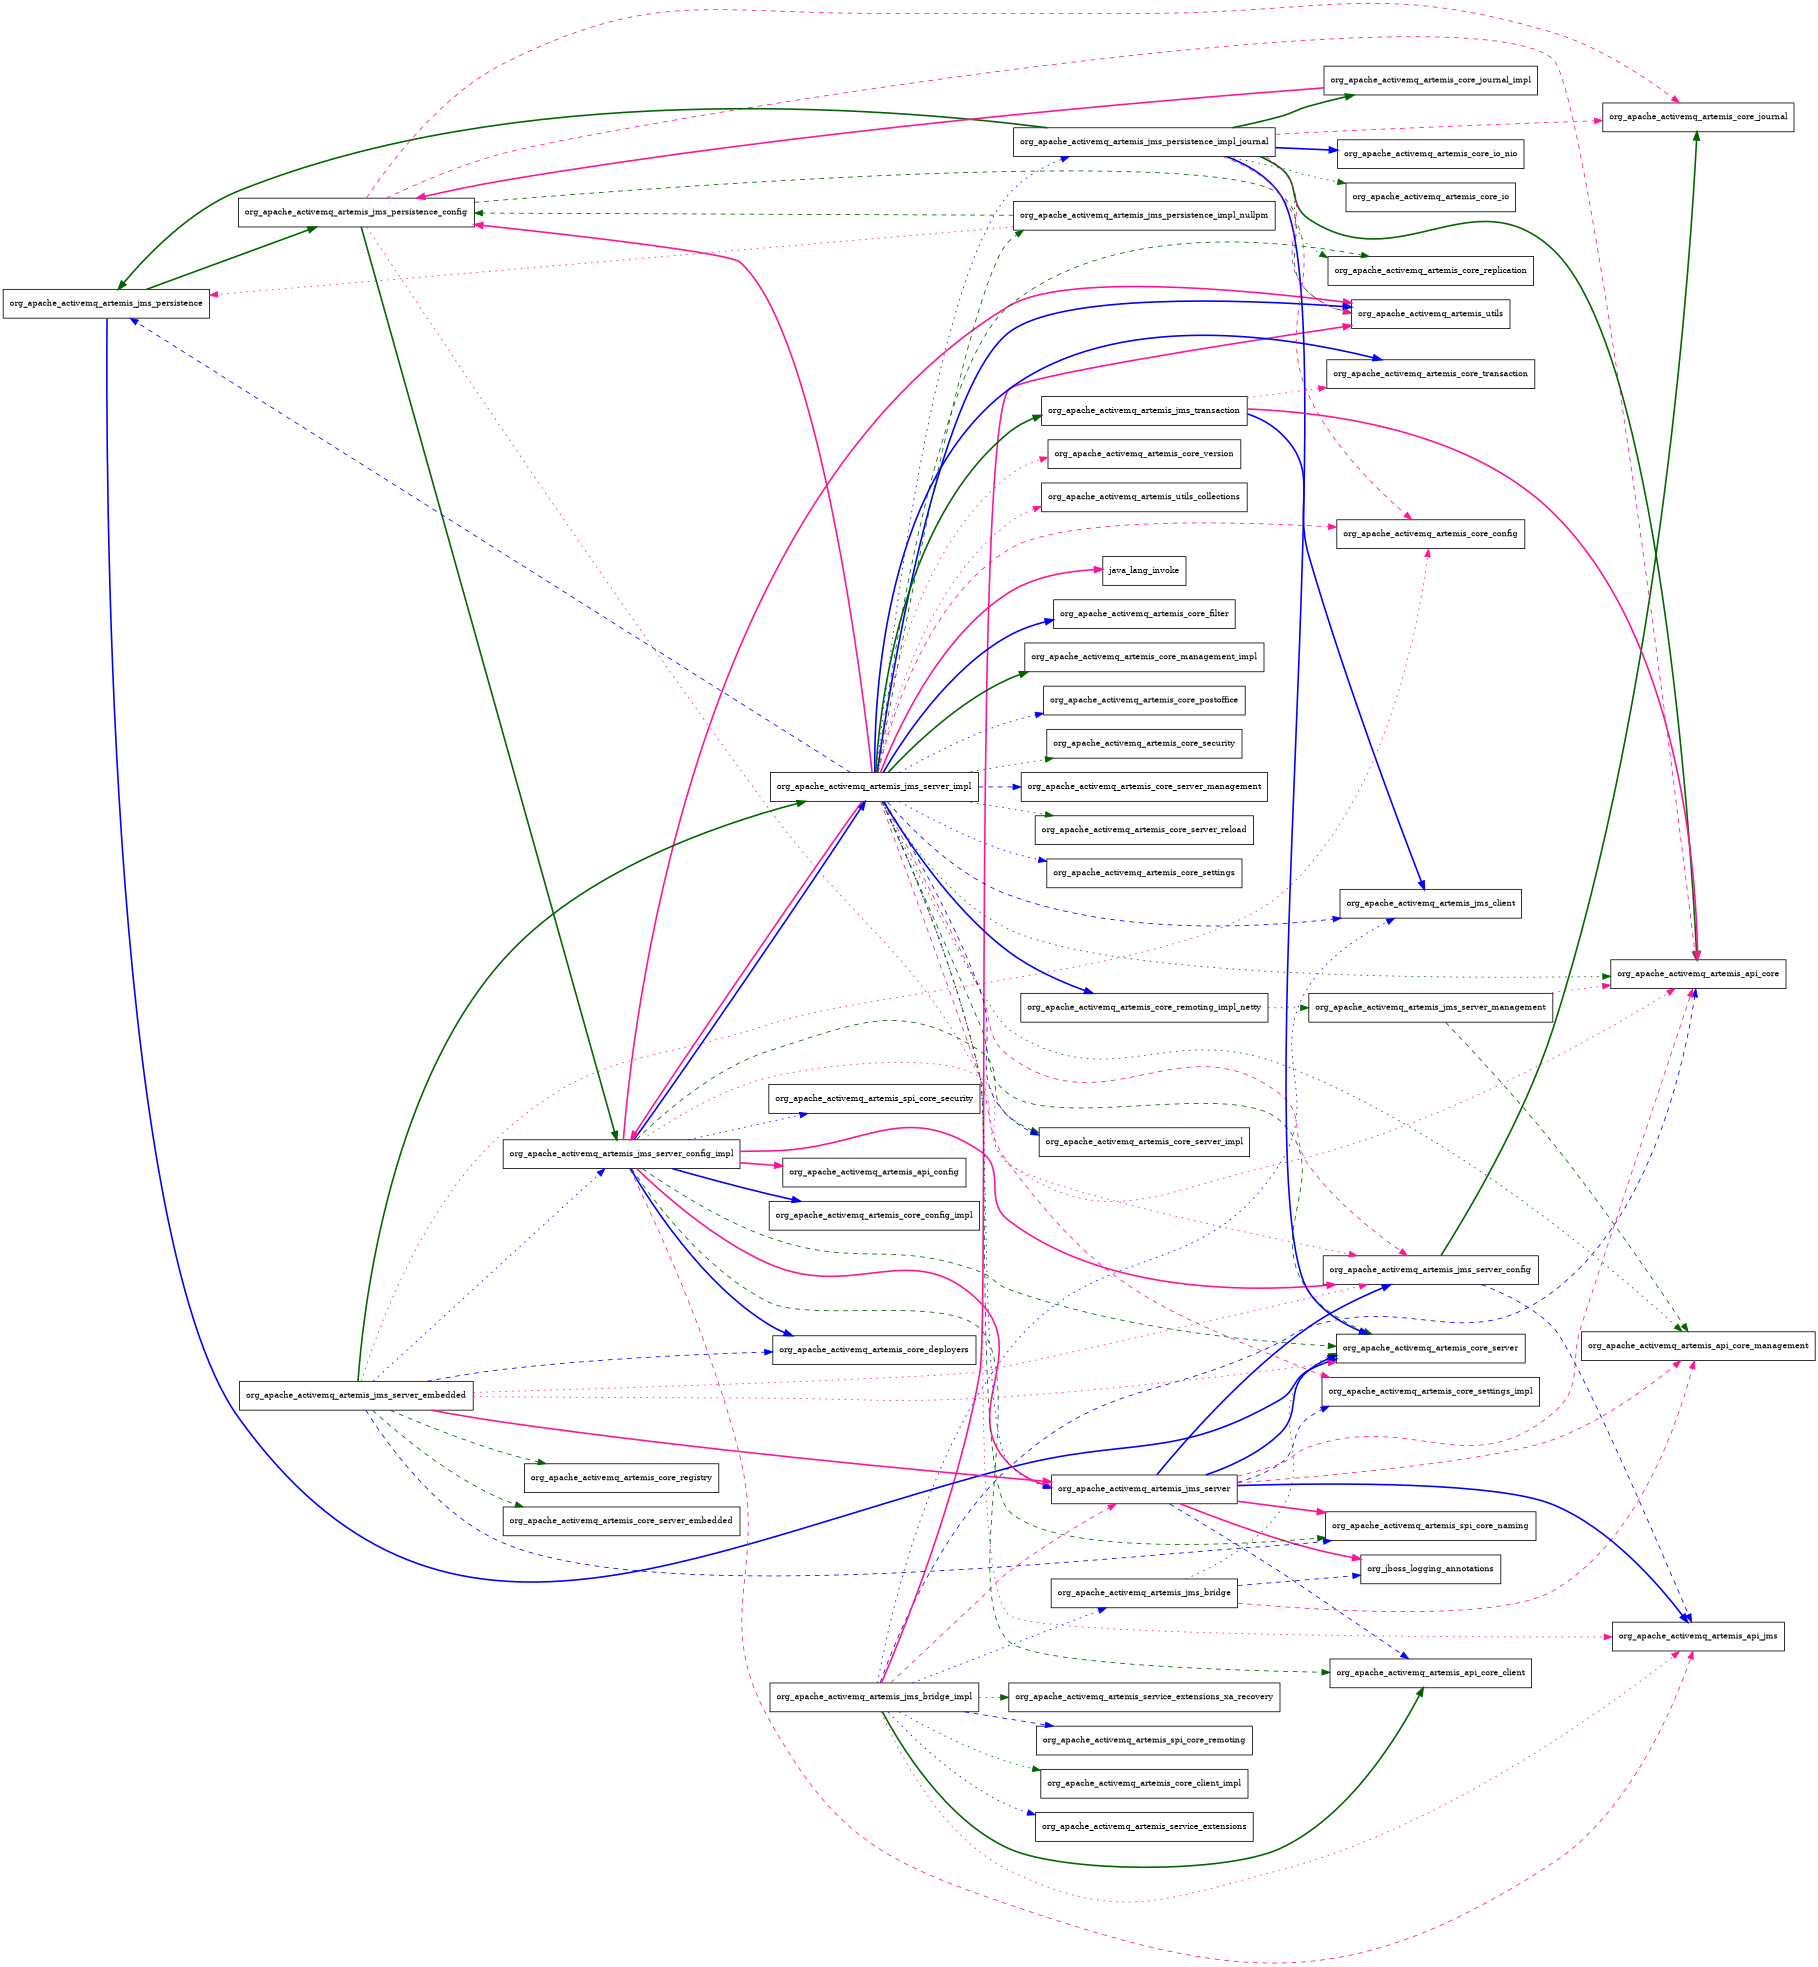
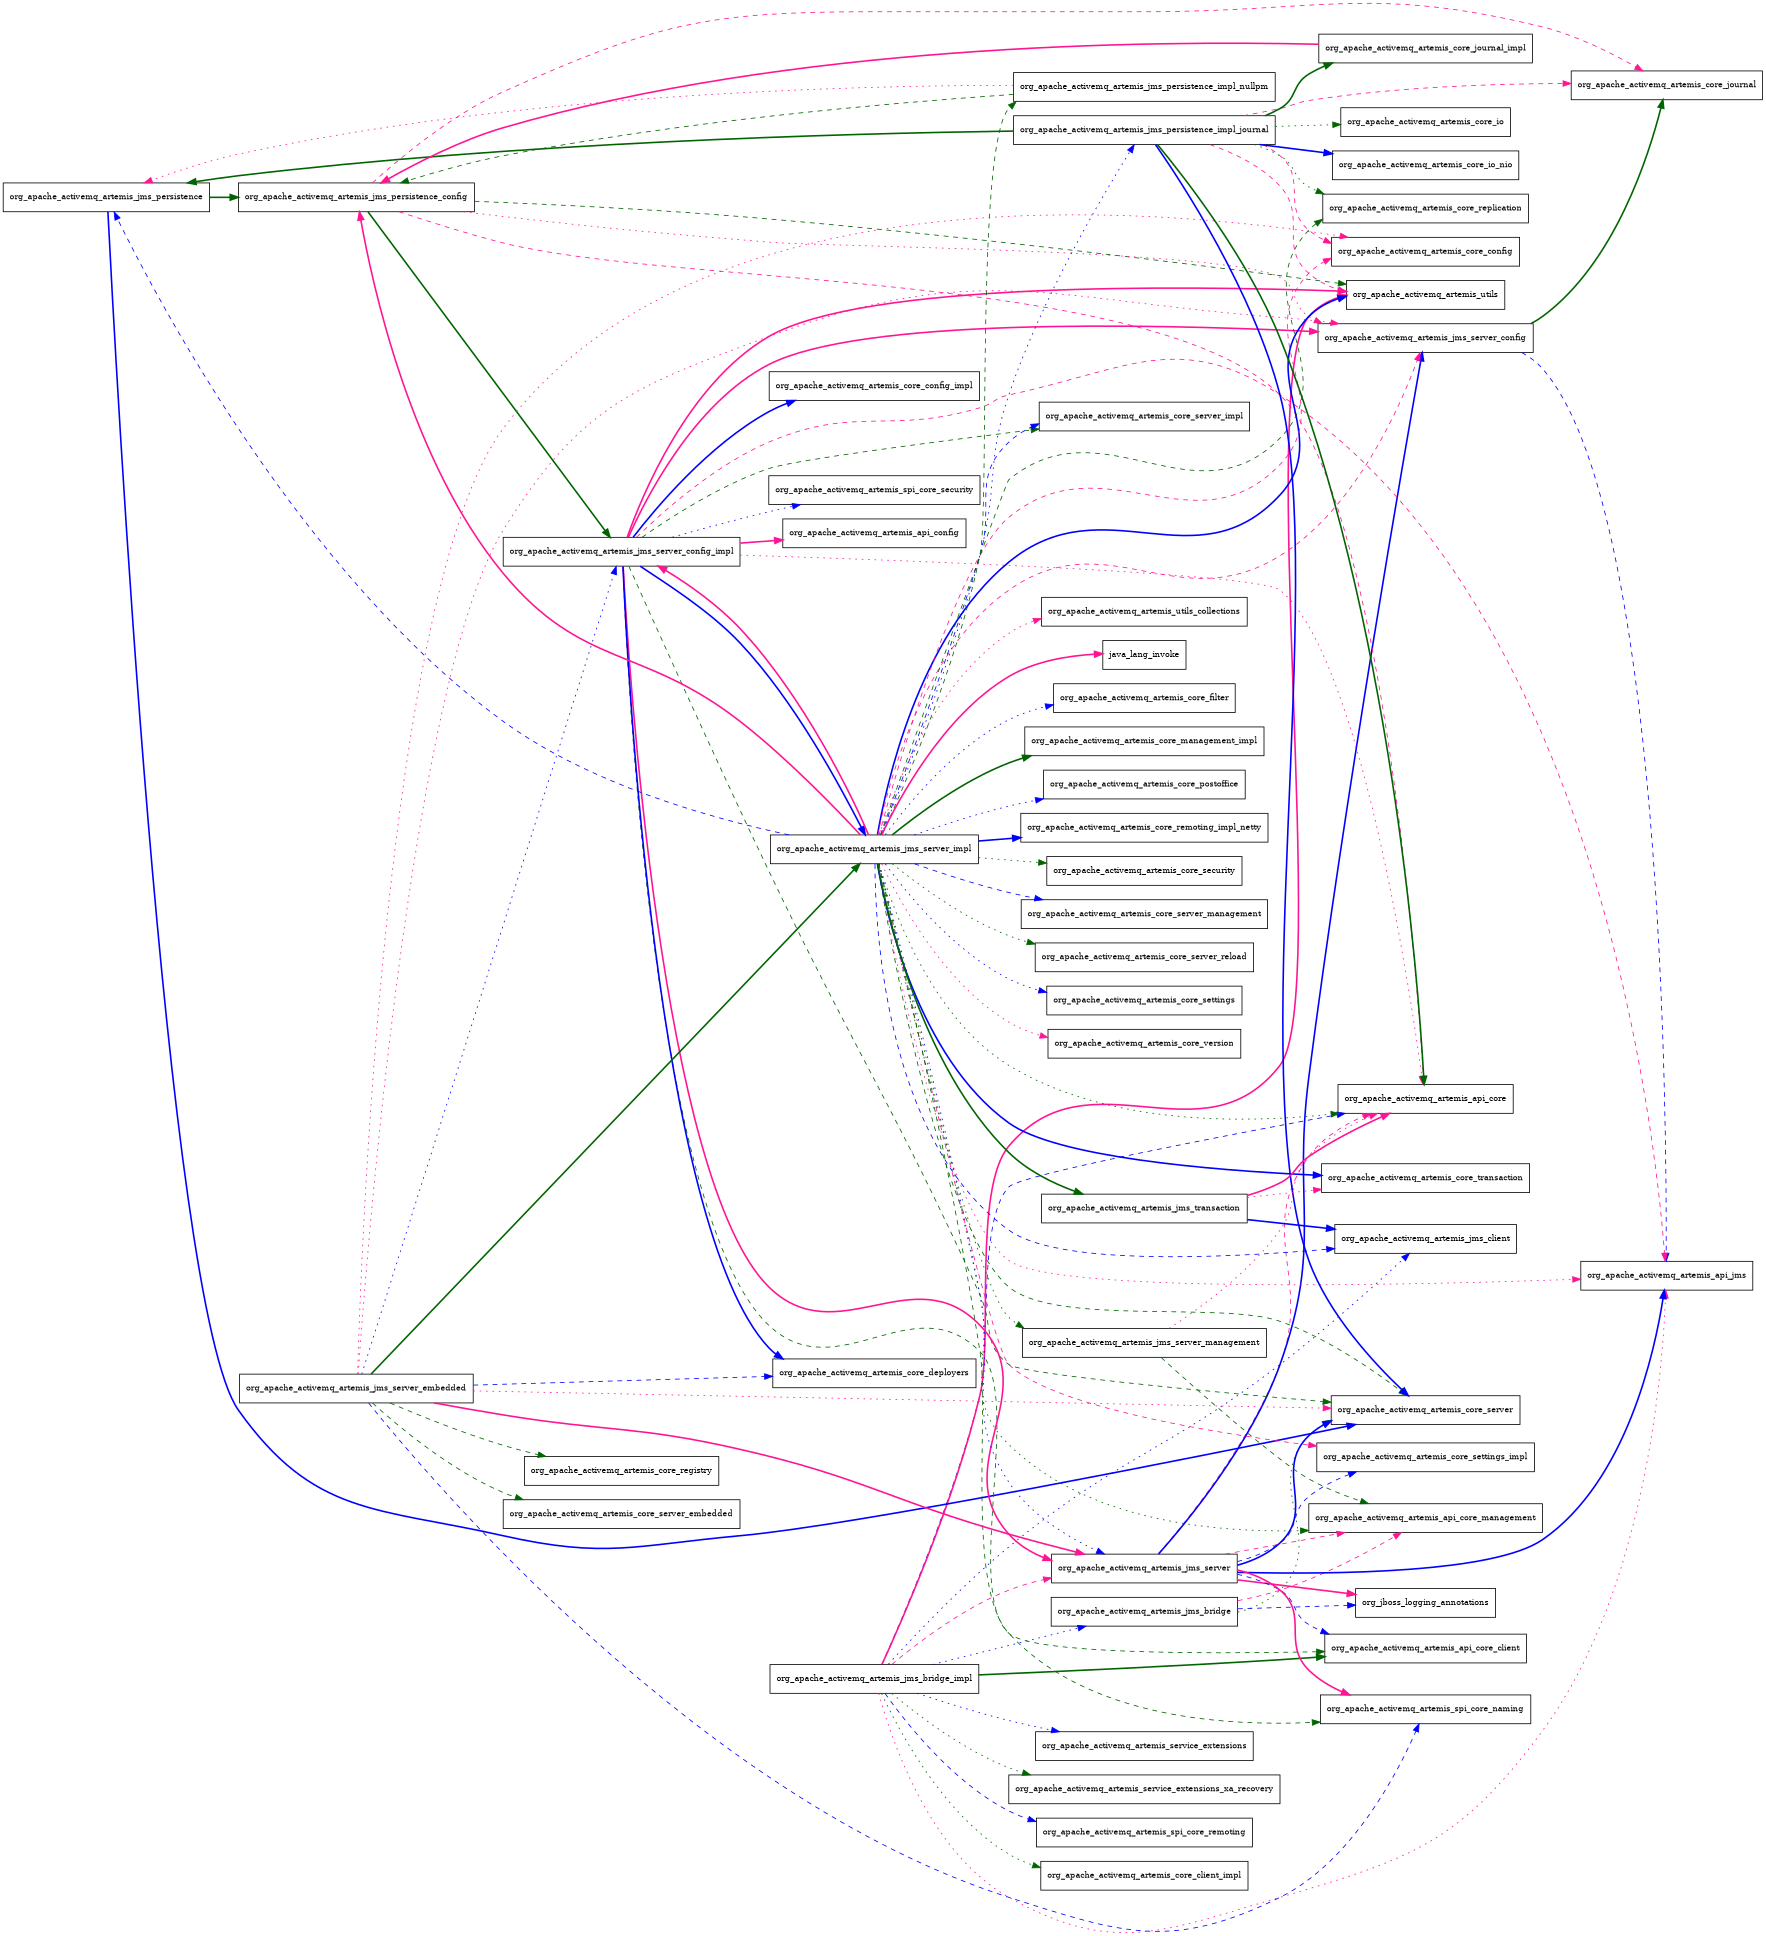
(951, 682) -> (955, 757)
(1282, 1008) -> (935, 1099)
